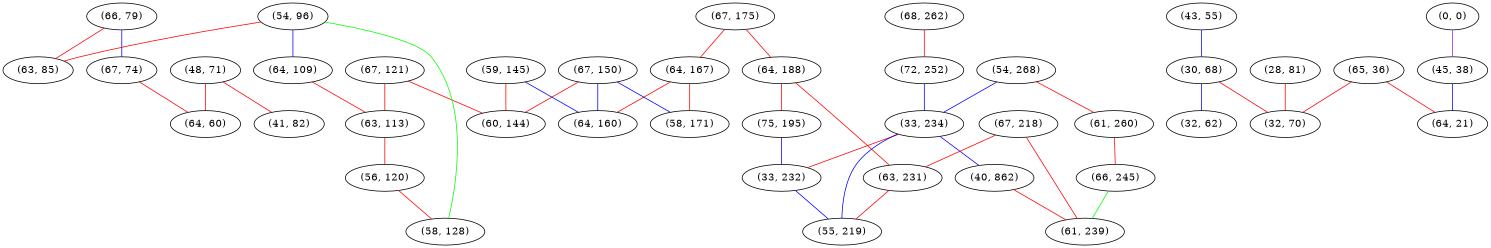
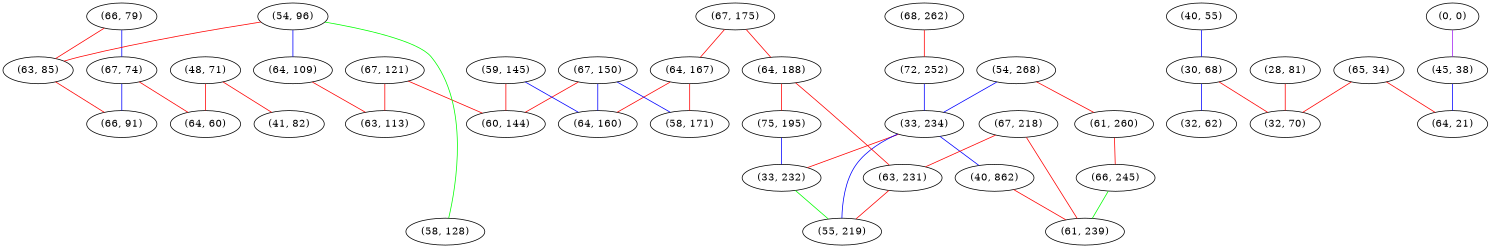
(1202, 16) -> (1202, 16)
(1369, 70) -> (1369, 70)
none -> (122, 124)
(385, 178) -> none
(812, 205) -> (812, 205)
